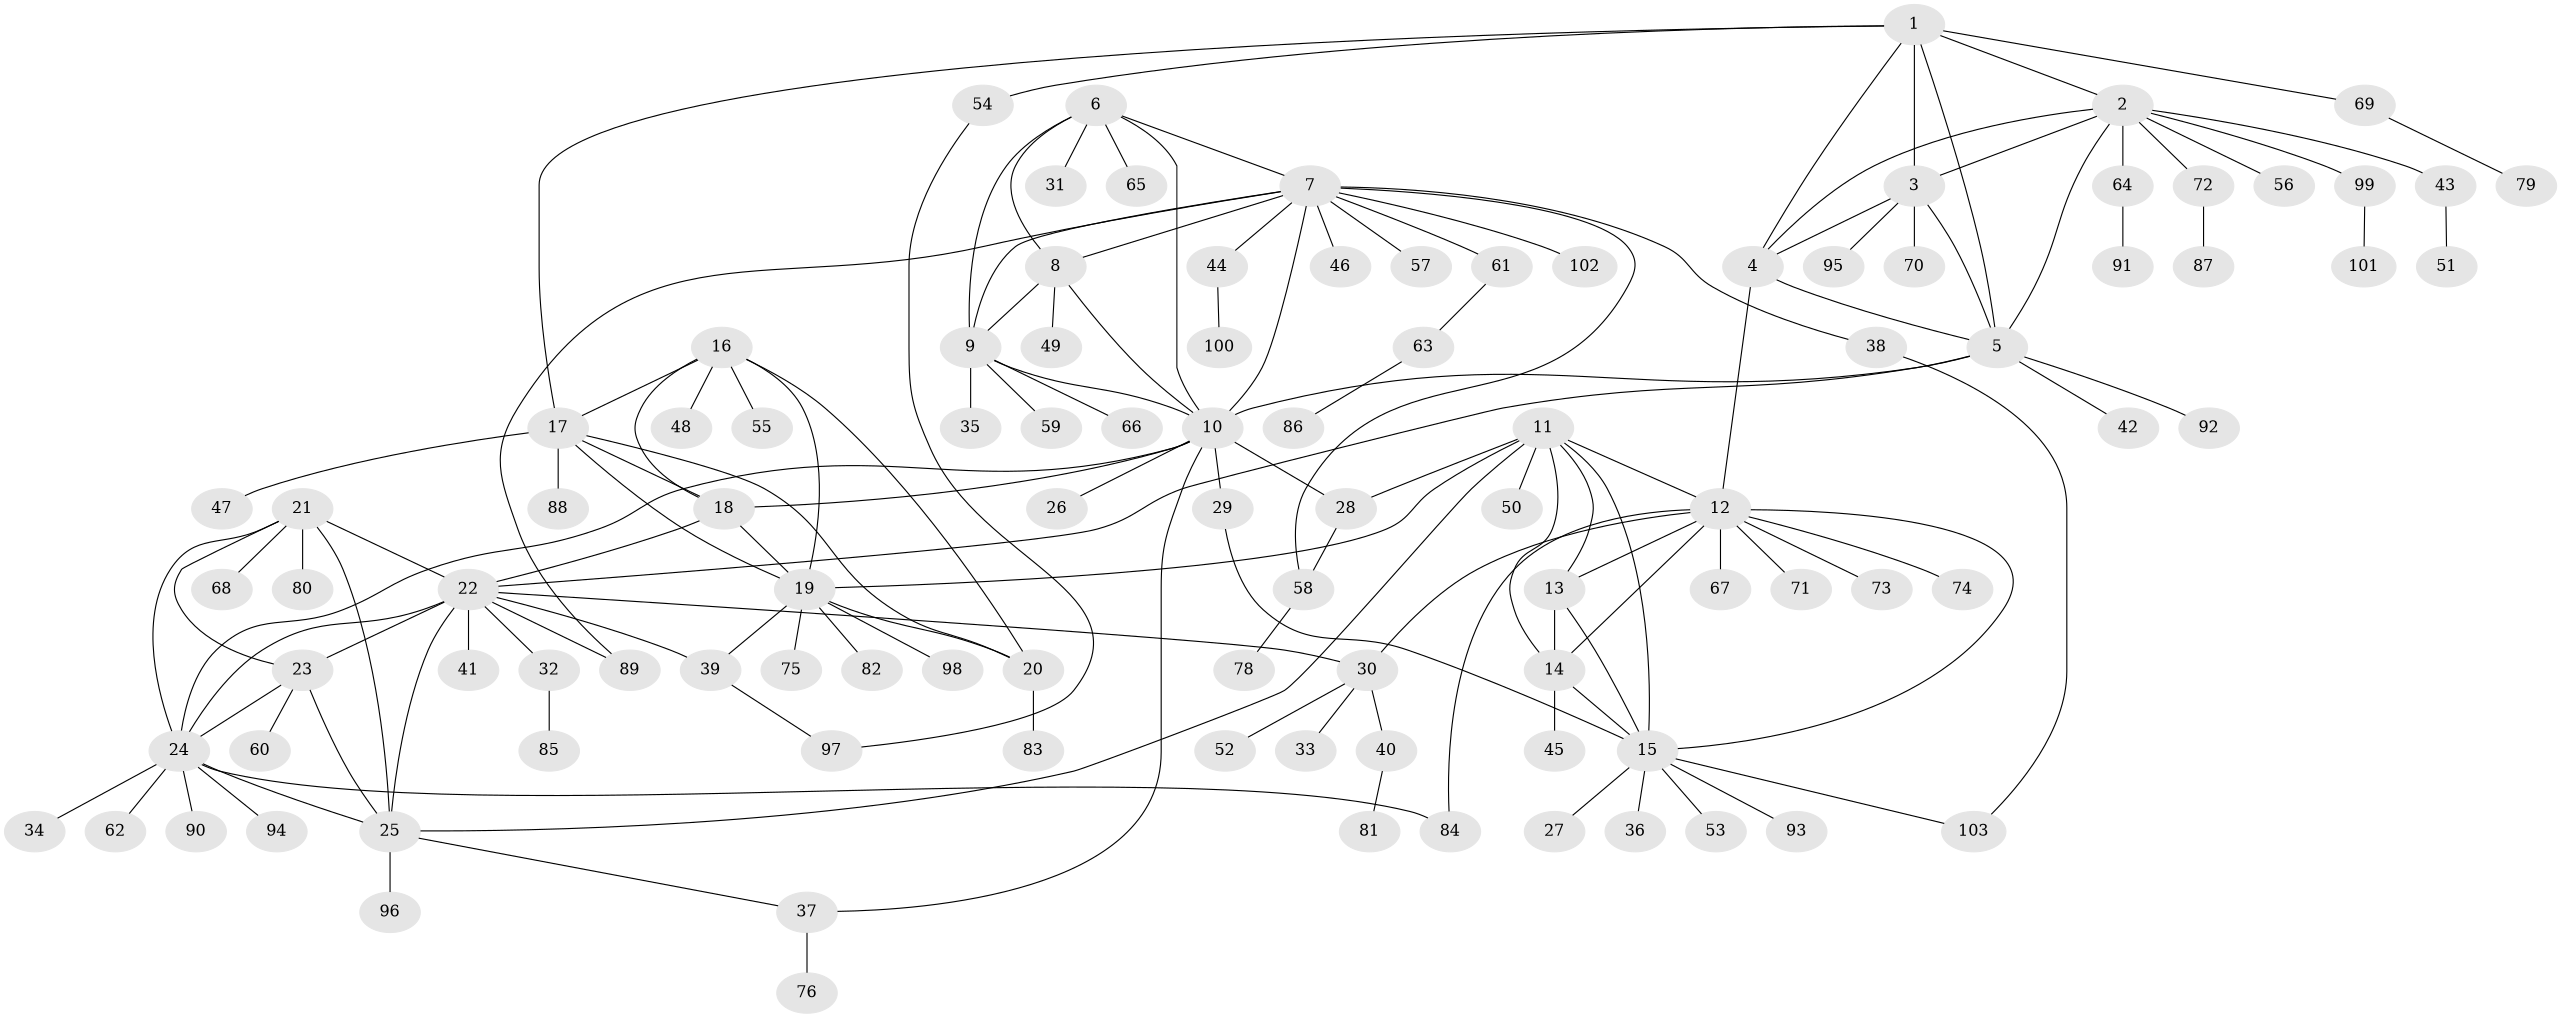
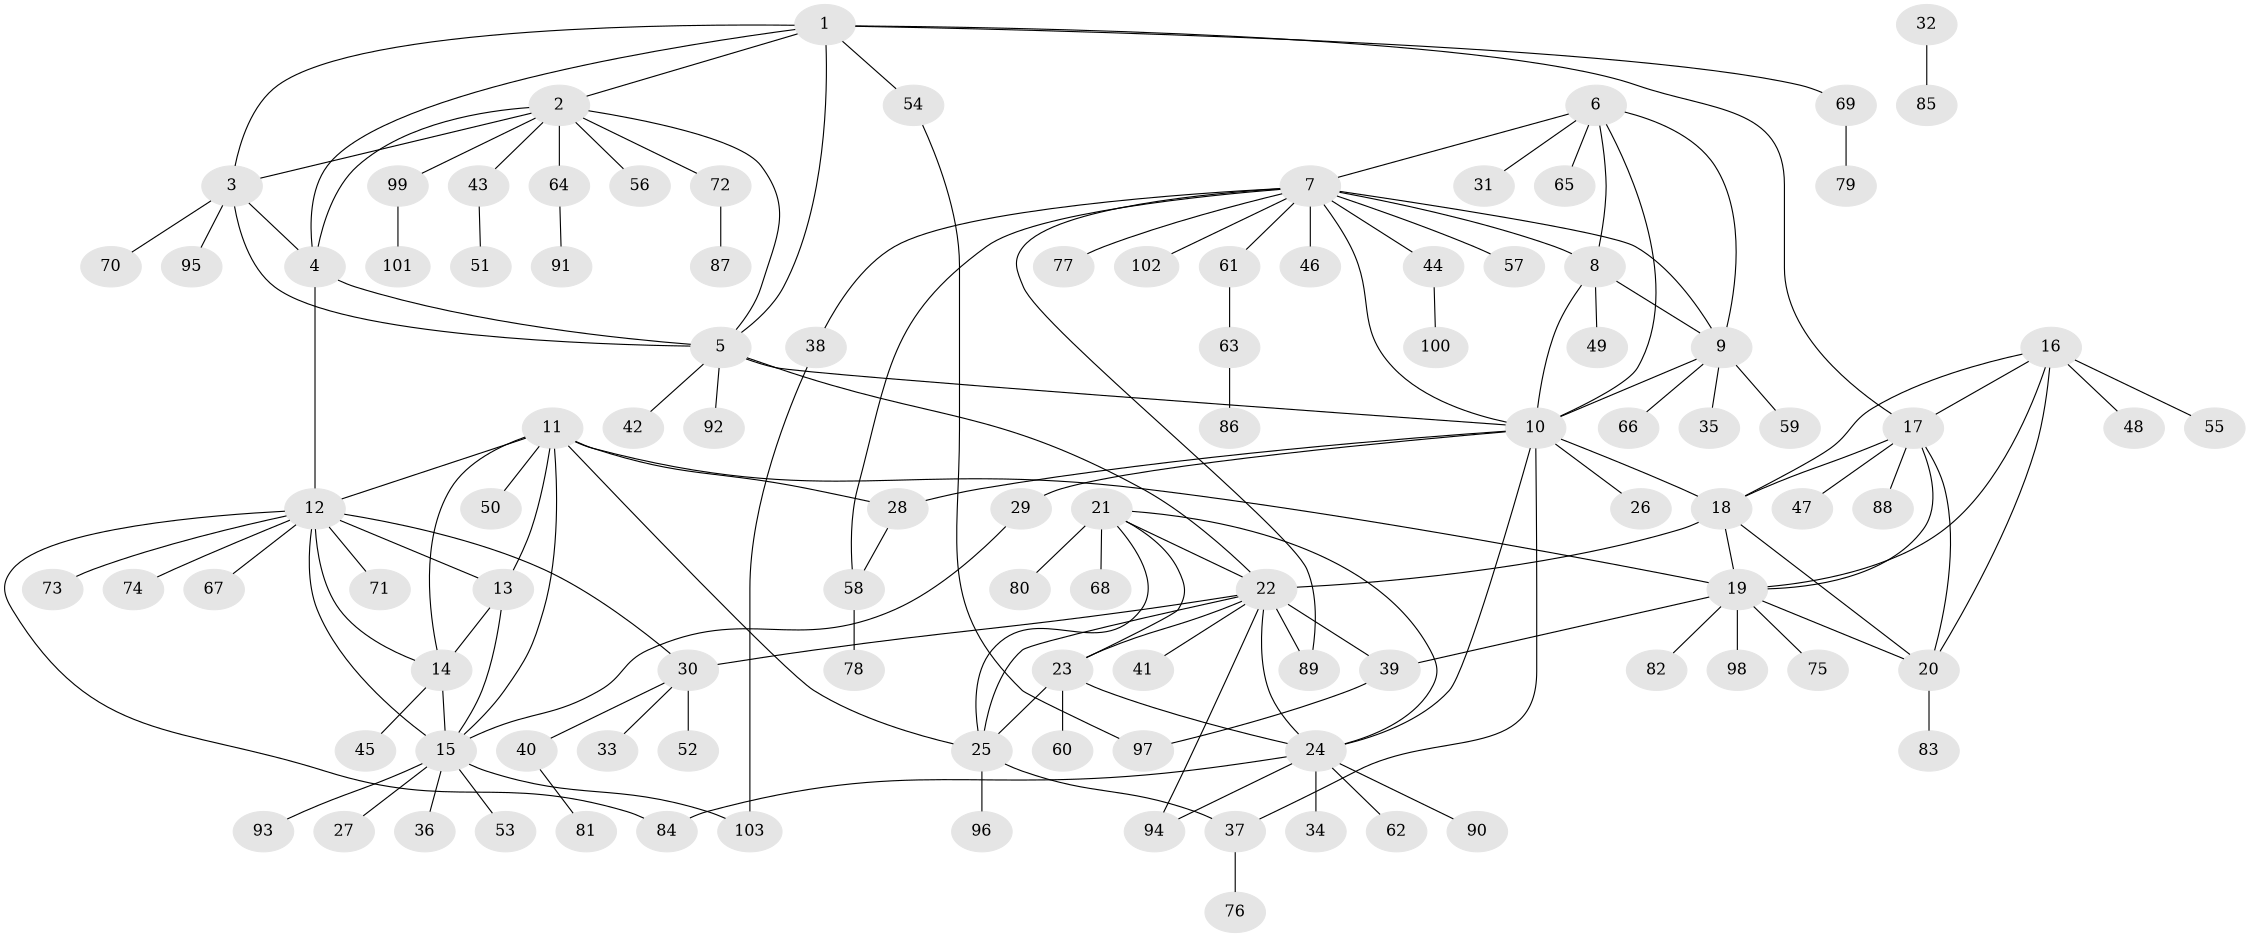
none -> (1064, 267)
none -> (1825, 590)
(509, 630) -> (1212, 711)
(282, 795) -> none
